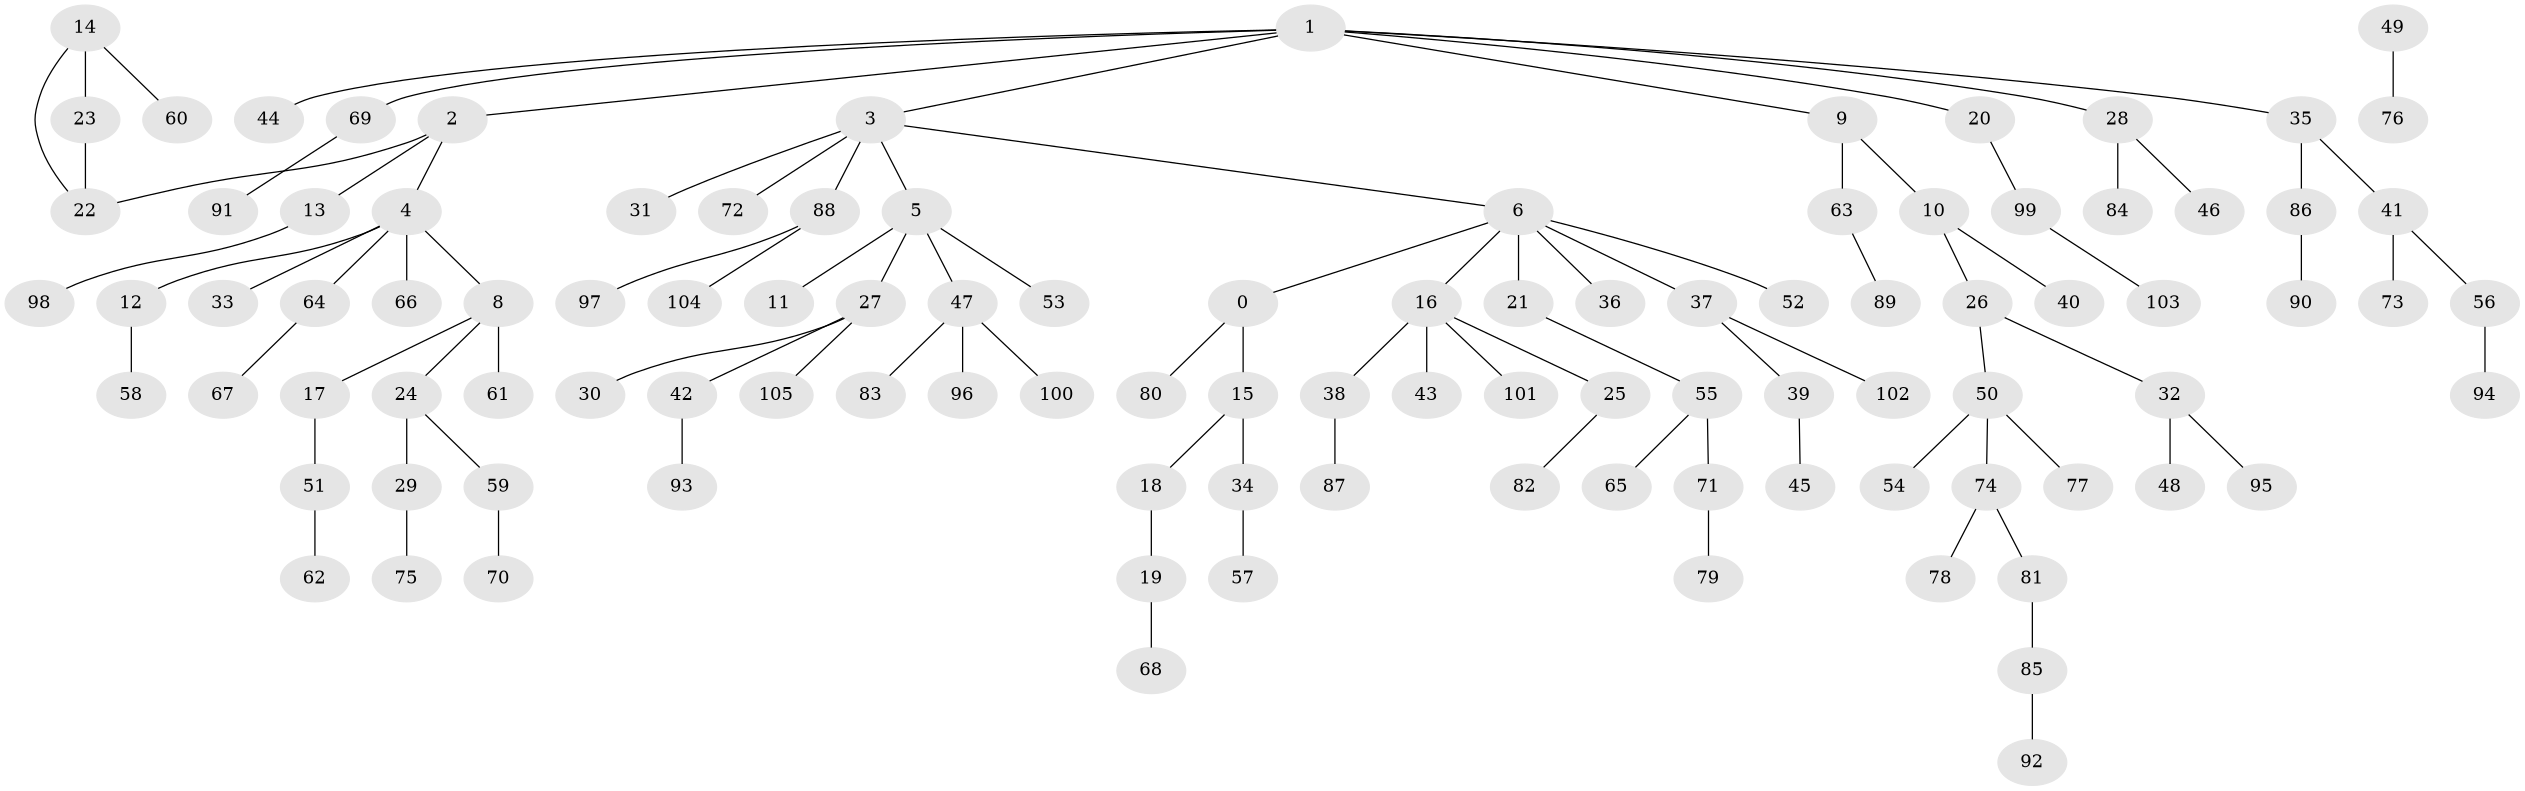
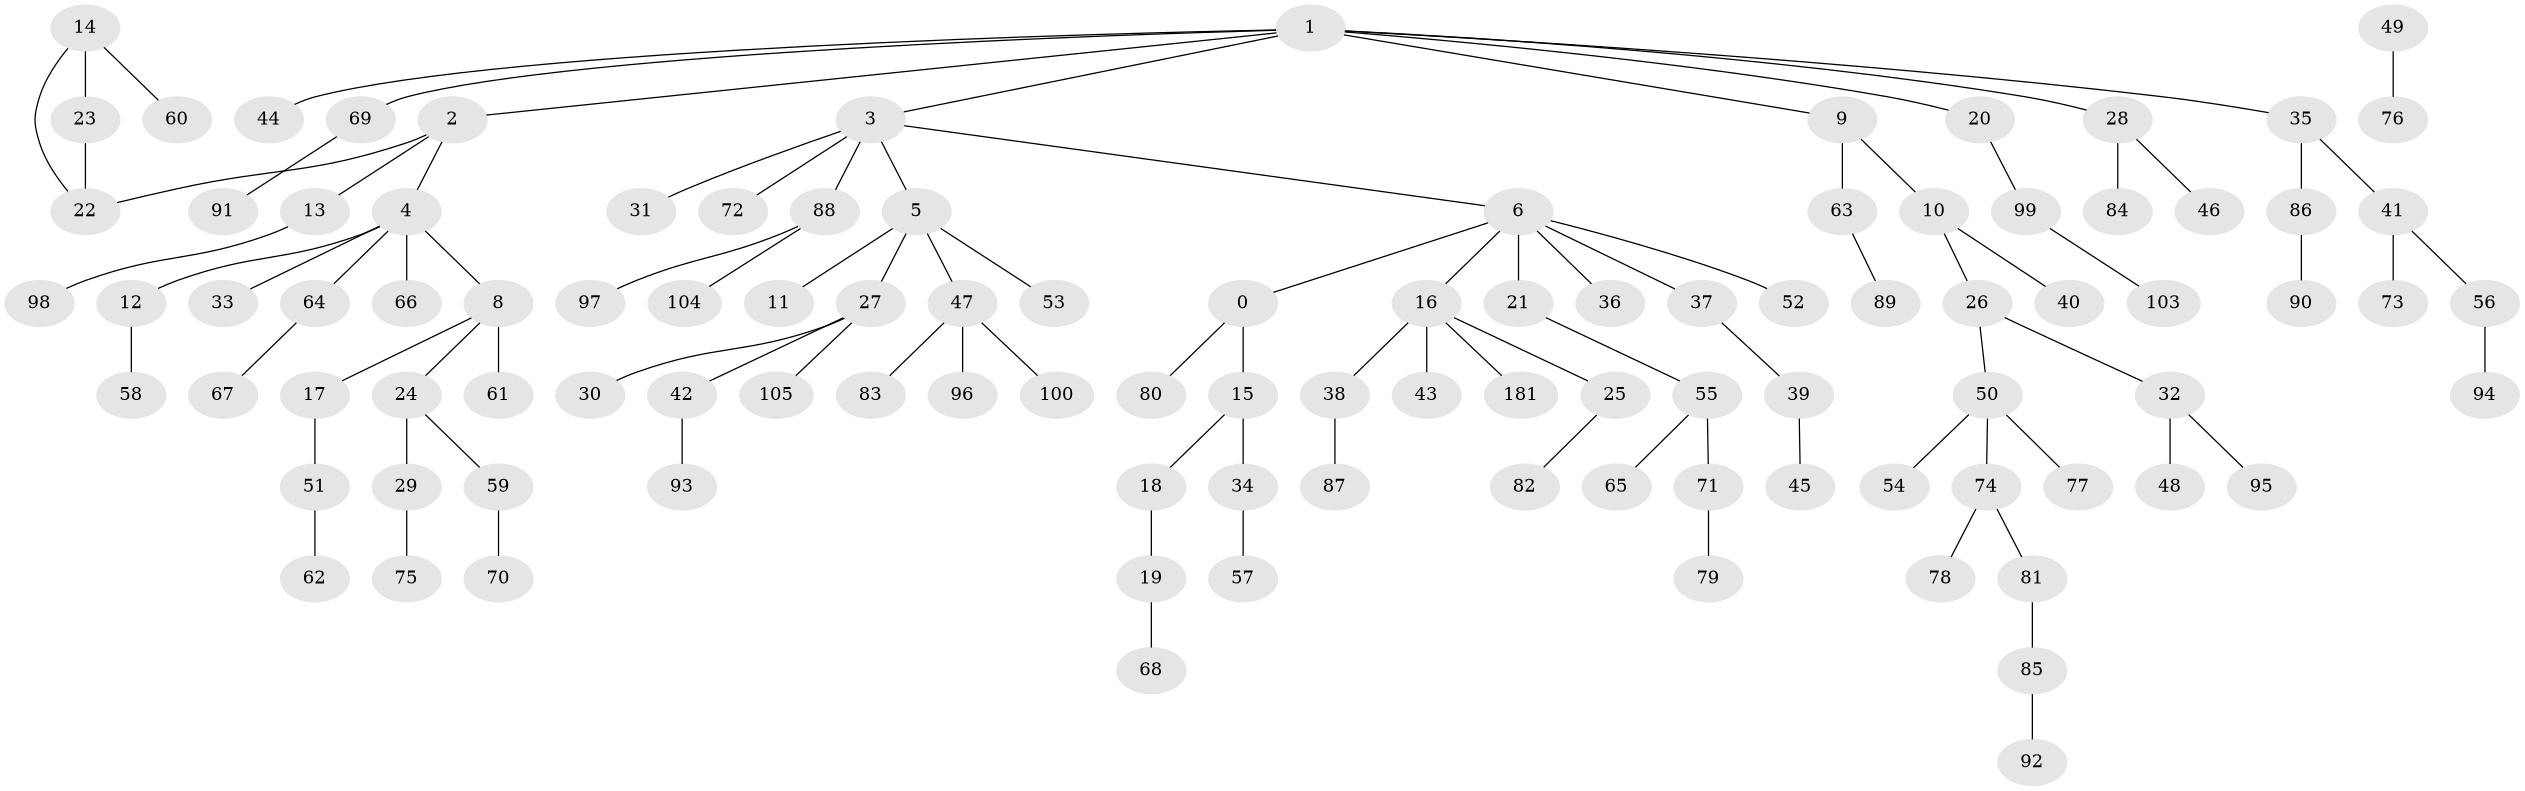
(1521, 395) -> (1521, 395)
(1893, 395) -> none
